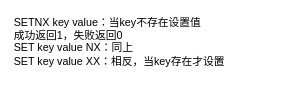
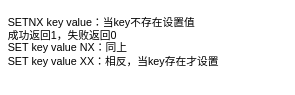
(147, 45) -> (141, 45)
